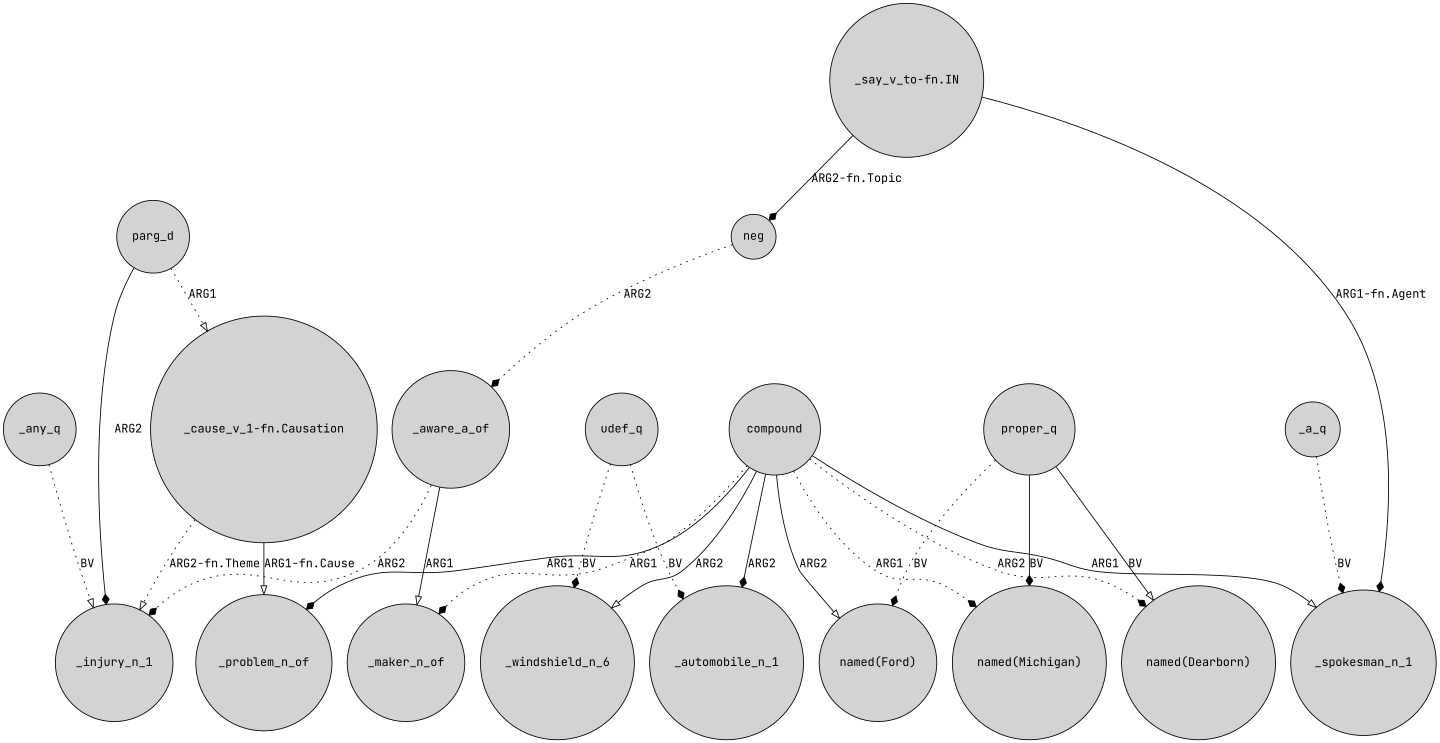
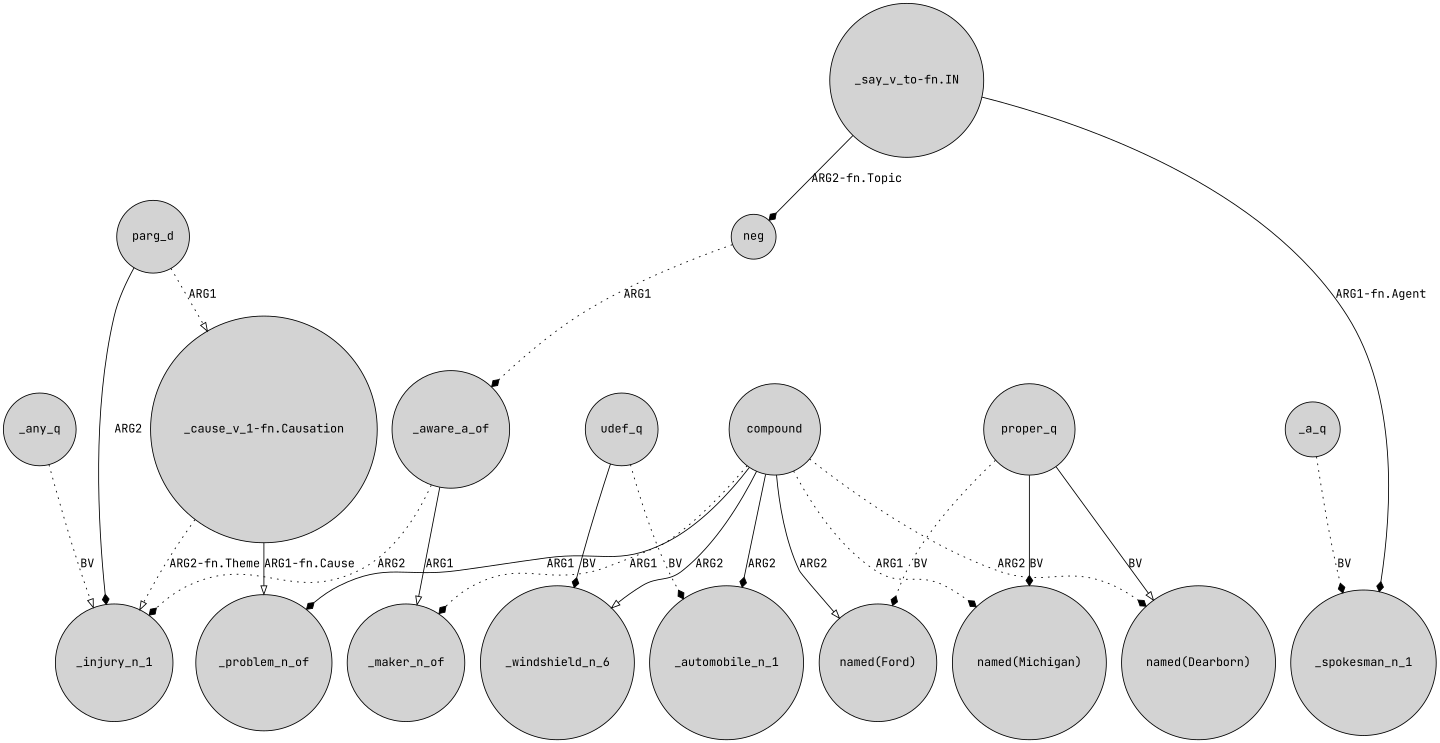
(638, 295) -> (638, 295)
(593, 521) -> (593, 521)
(1053, 559) -> none
